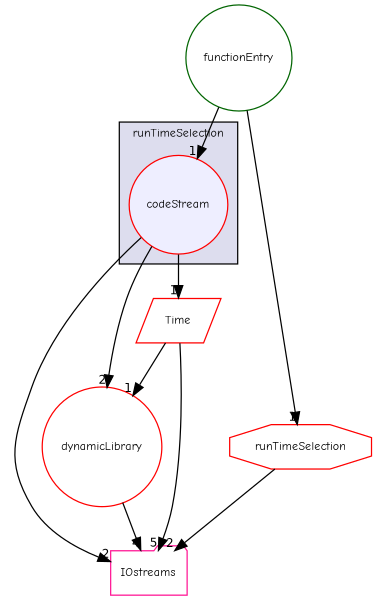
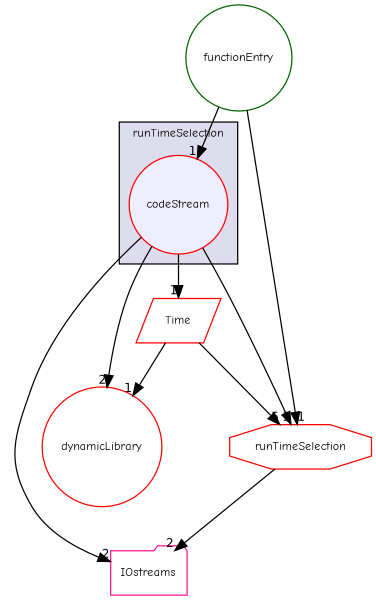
none -> (246, 330)
(180, 442) -> (235, 379)
(130, 521) -> none
